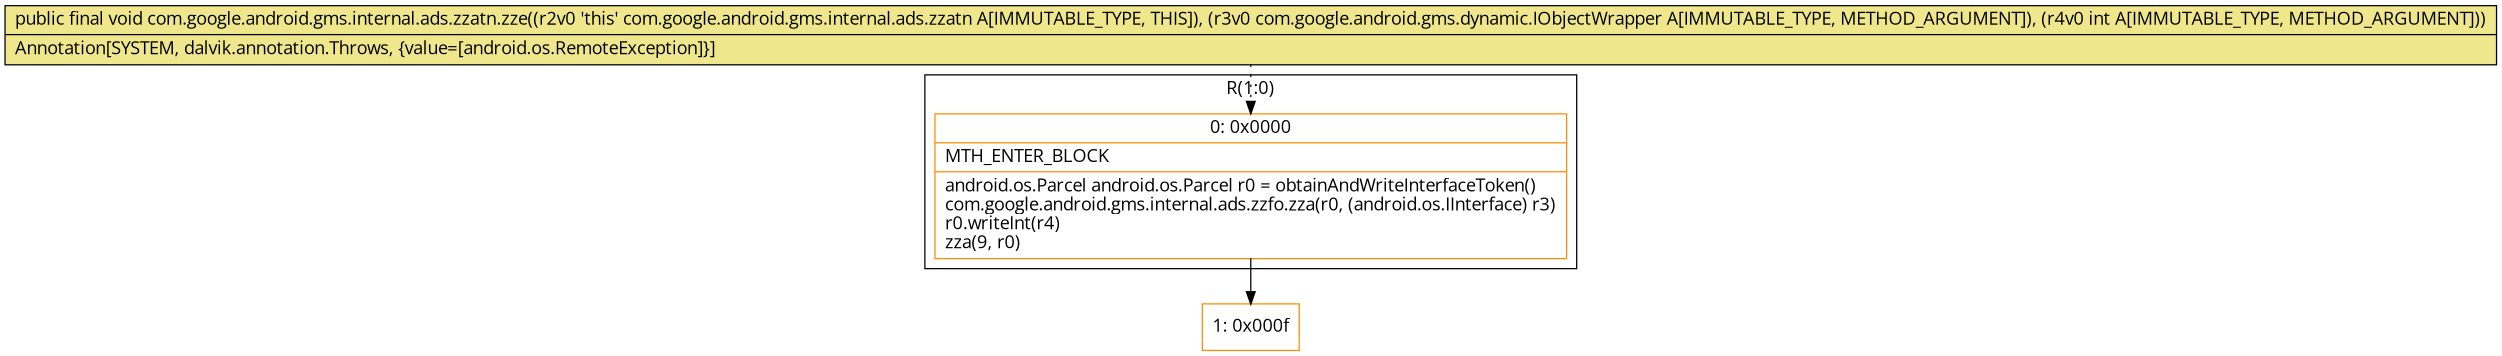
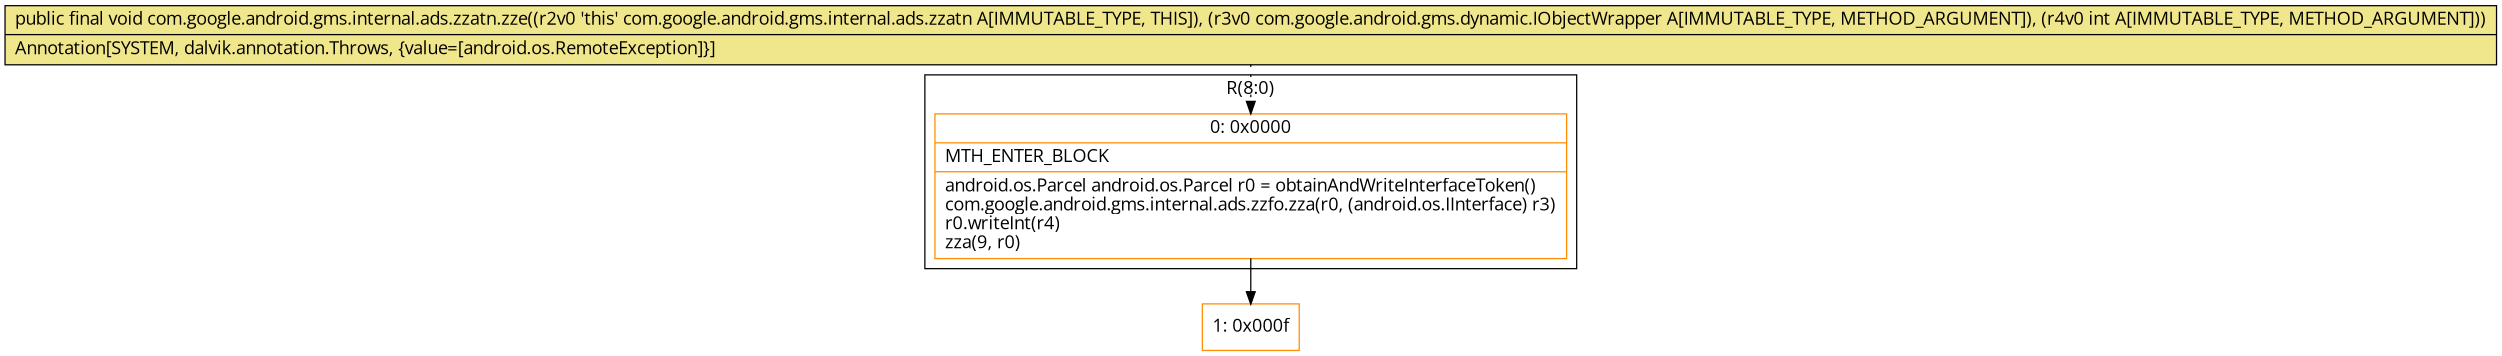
(1251, 89) -> (1251, 89)
